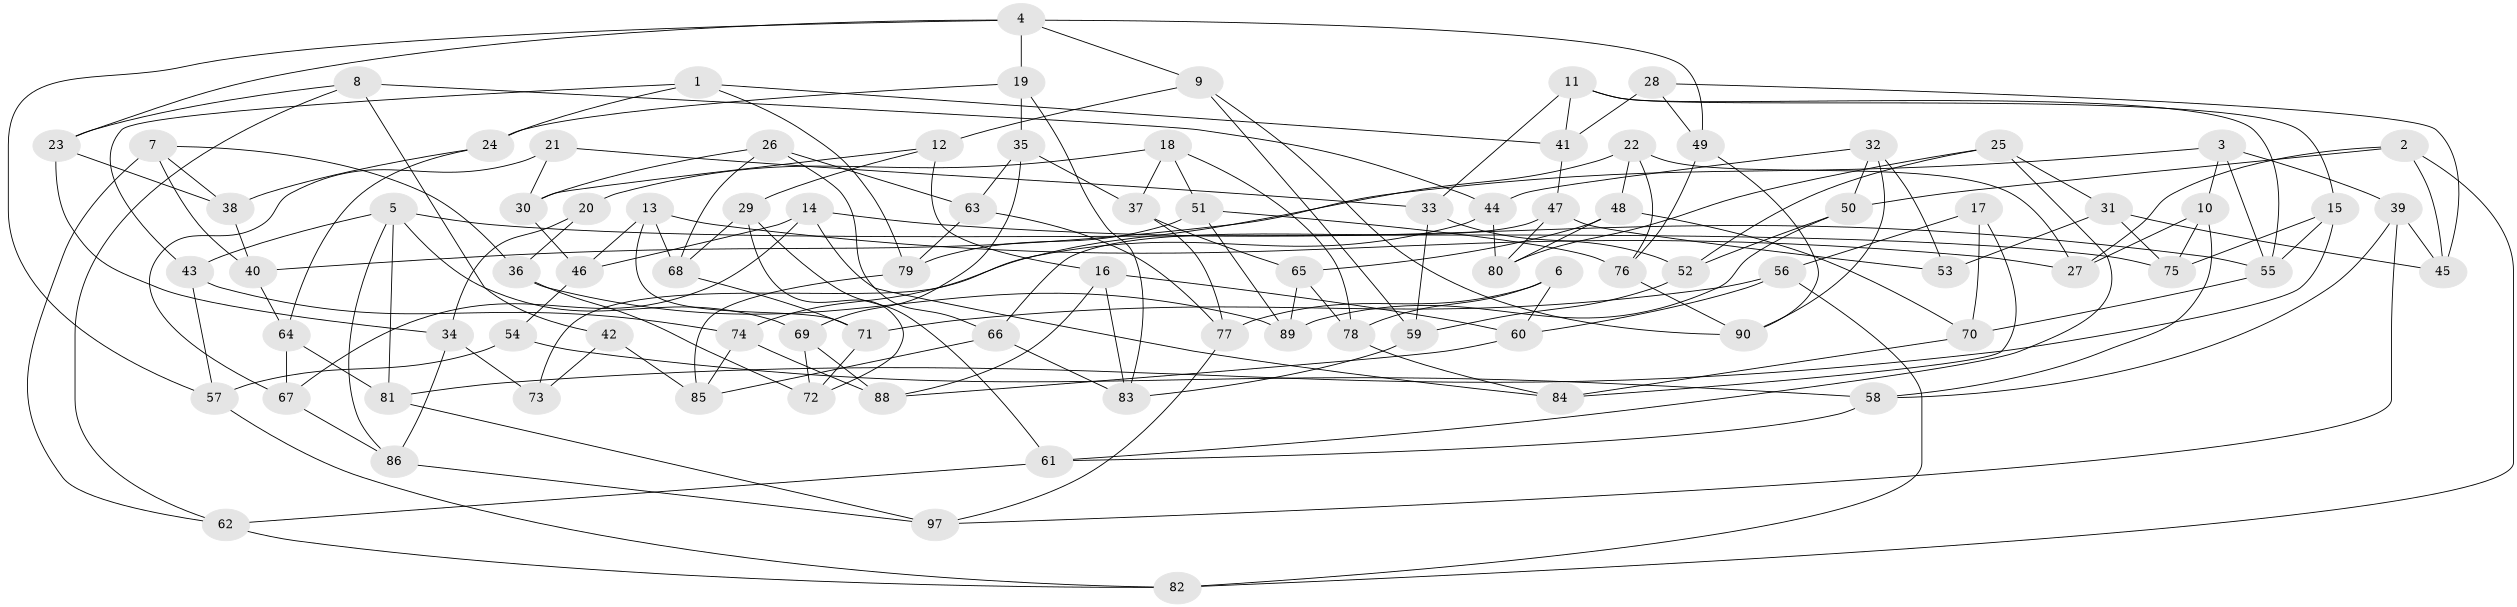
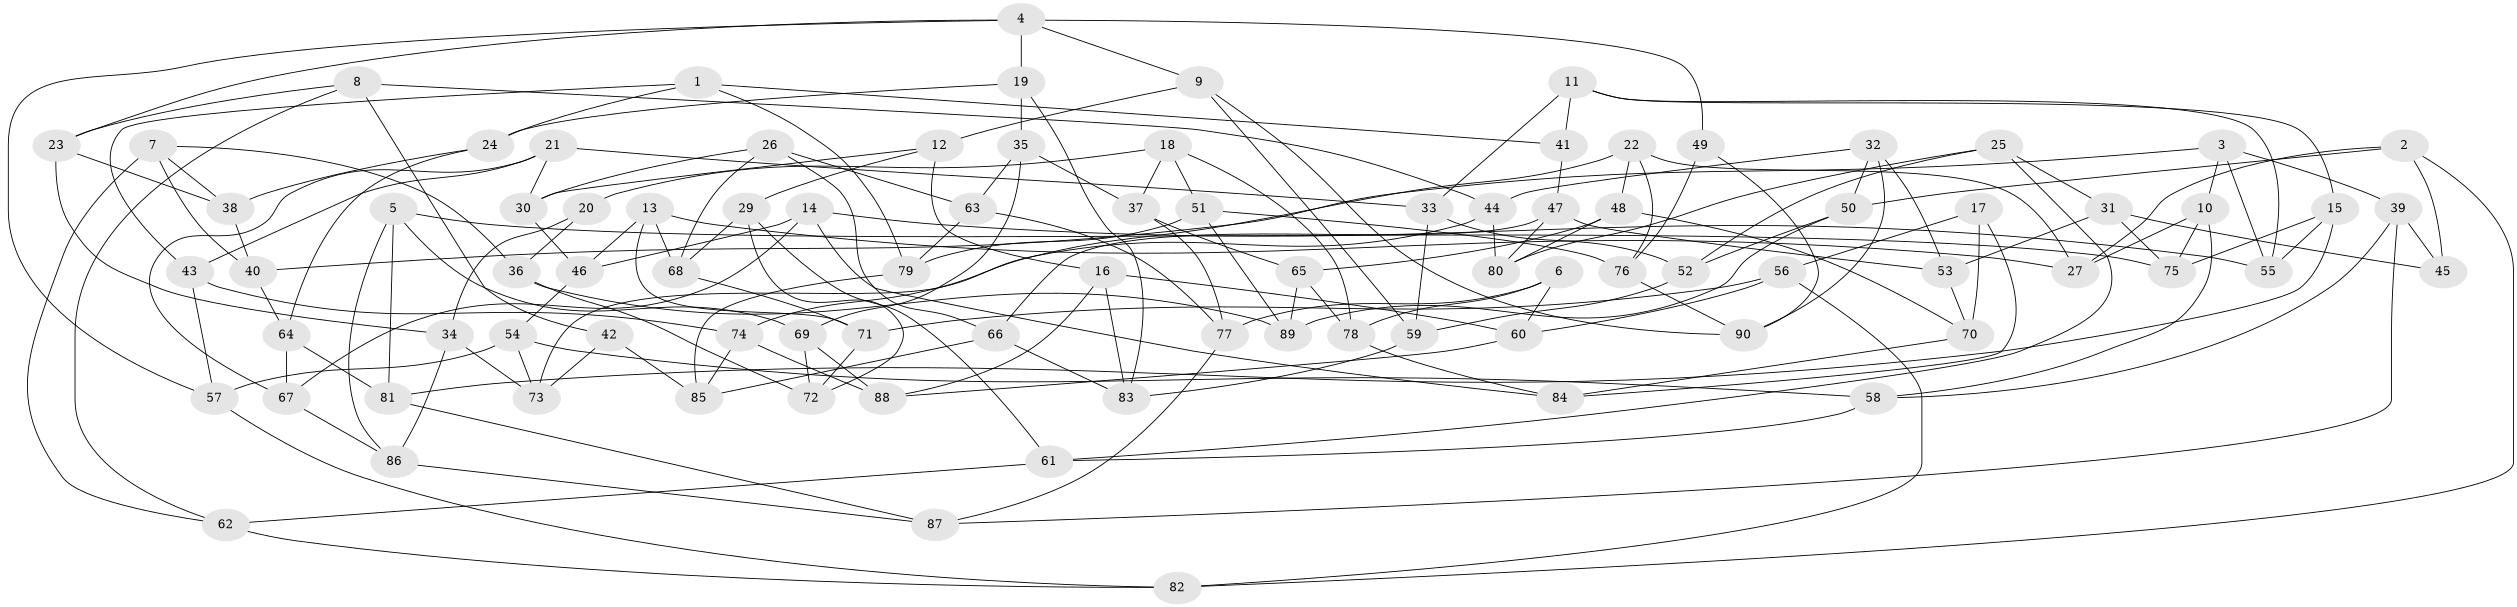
(1652, 83) -> none
(289, 235) -> (383, 187)
(2120, 305) -> (1958, 304)
none -> (525, 367)
(935, 525) -> (935, 525)
